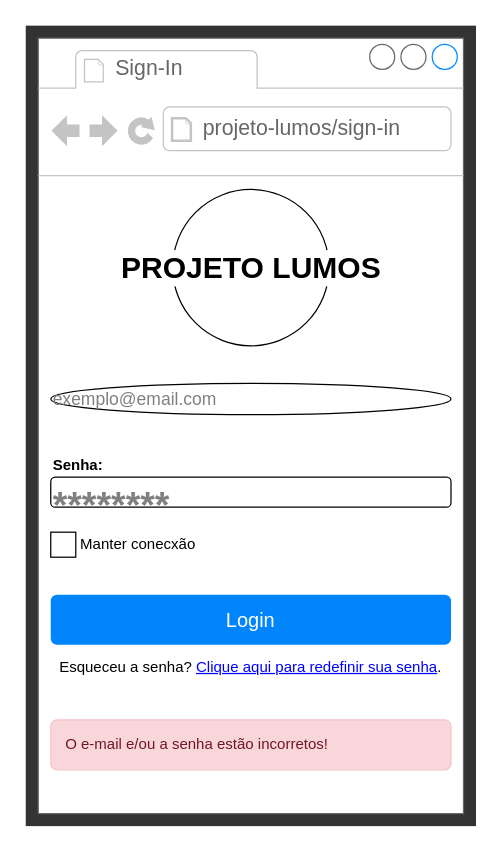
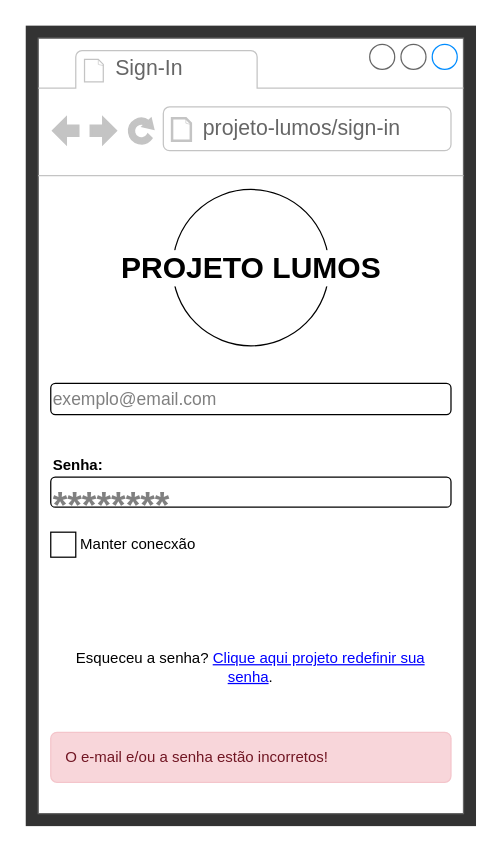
(251, 399) -> (251, 399)
(251, 619) -> none
(251, 667) -> (251, 667)
(251, 744) -> (251, 757)
